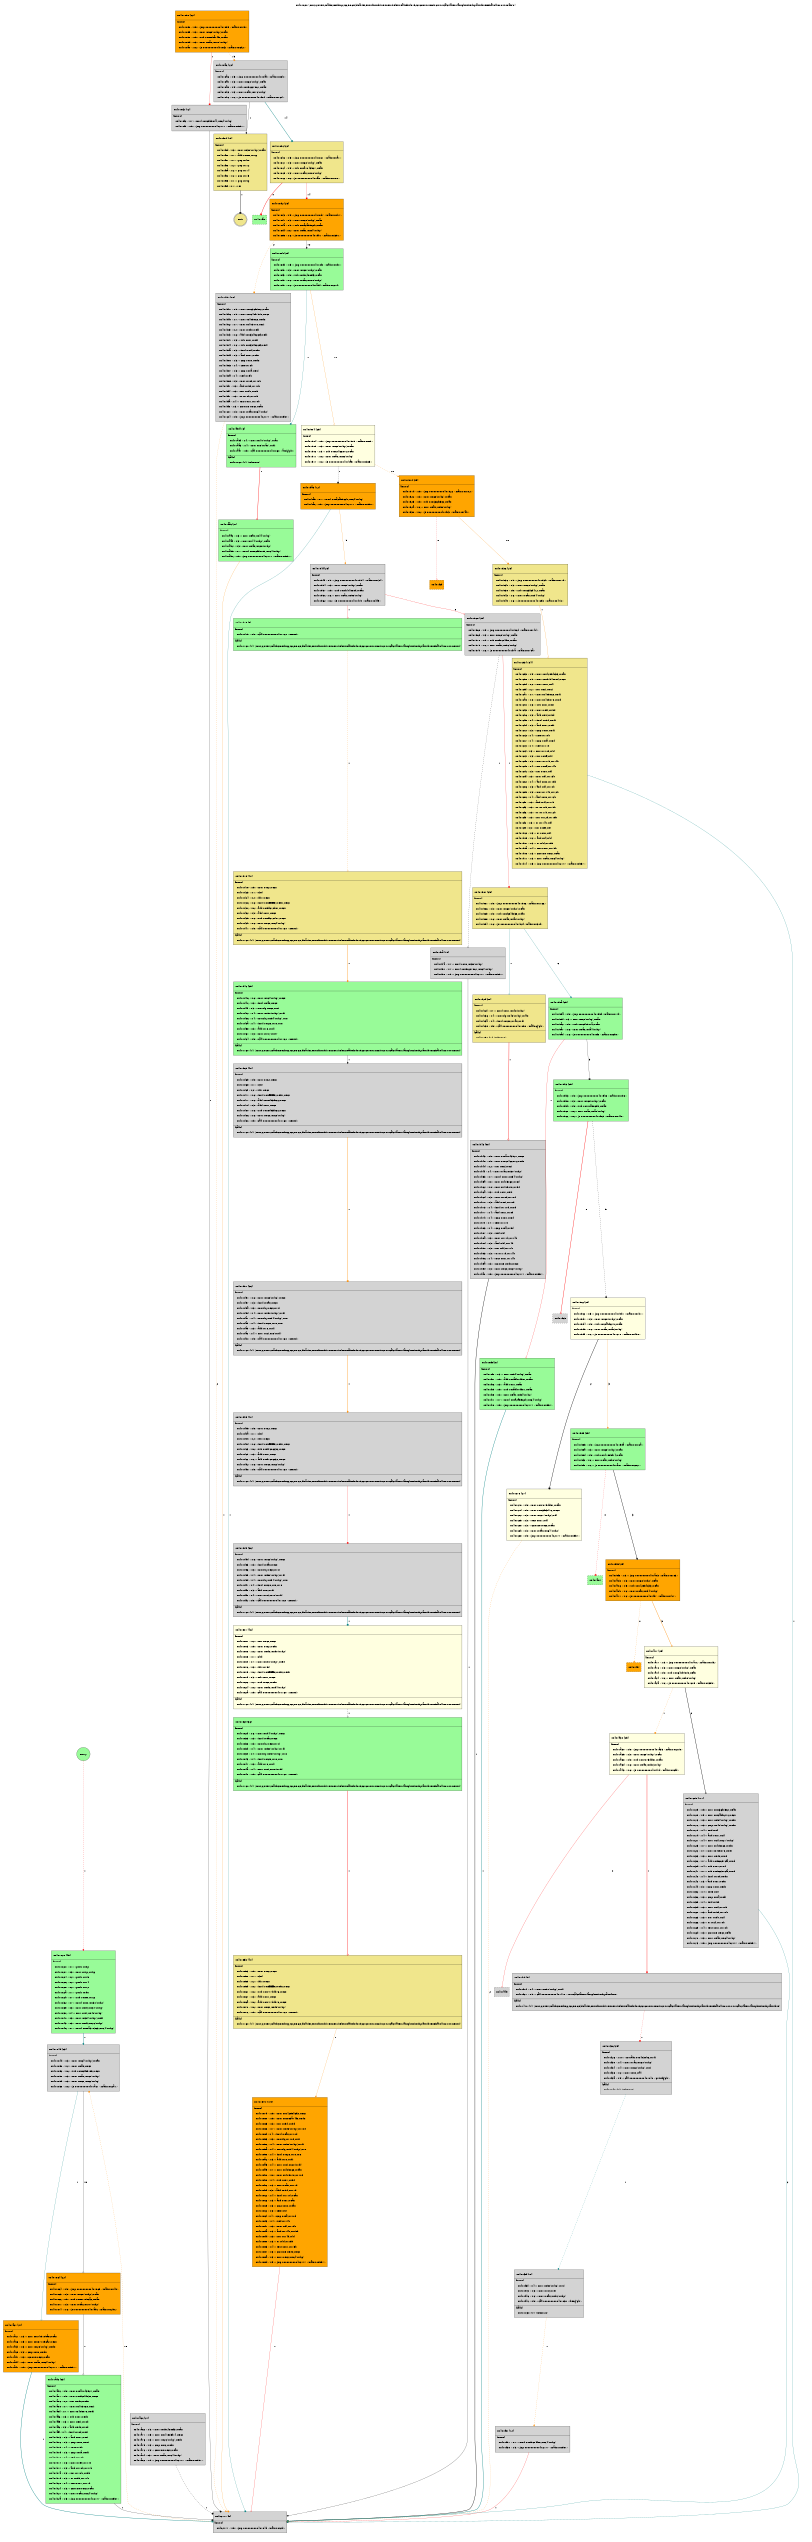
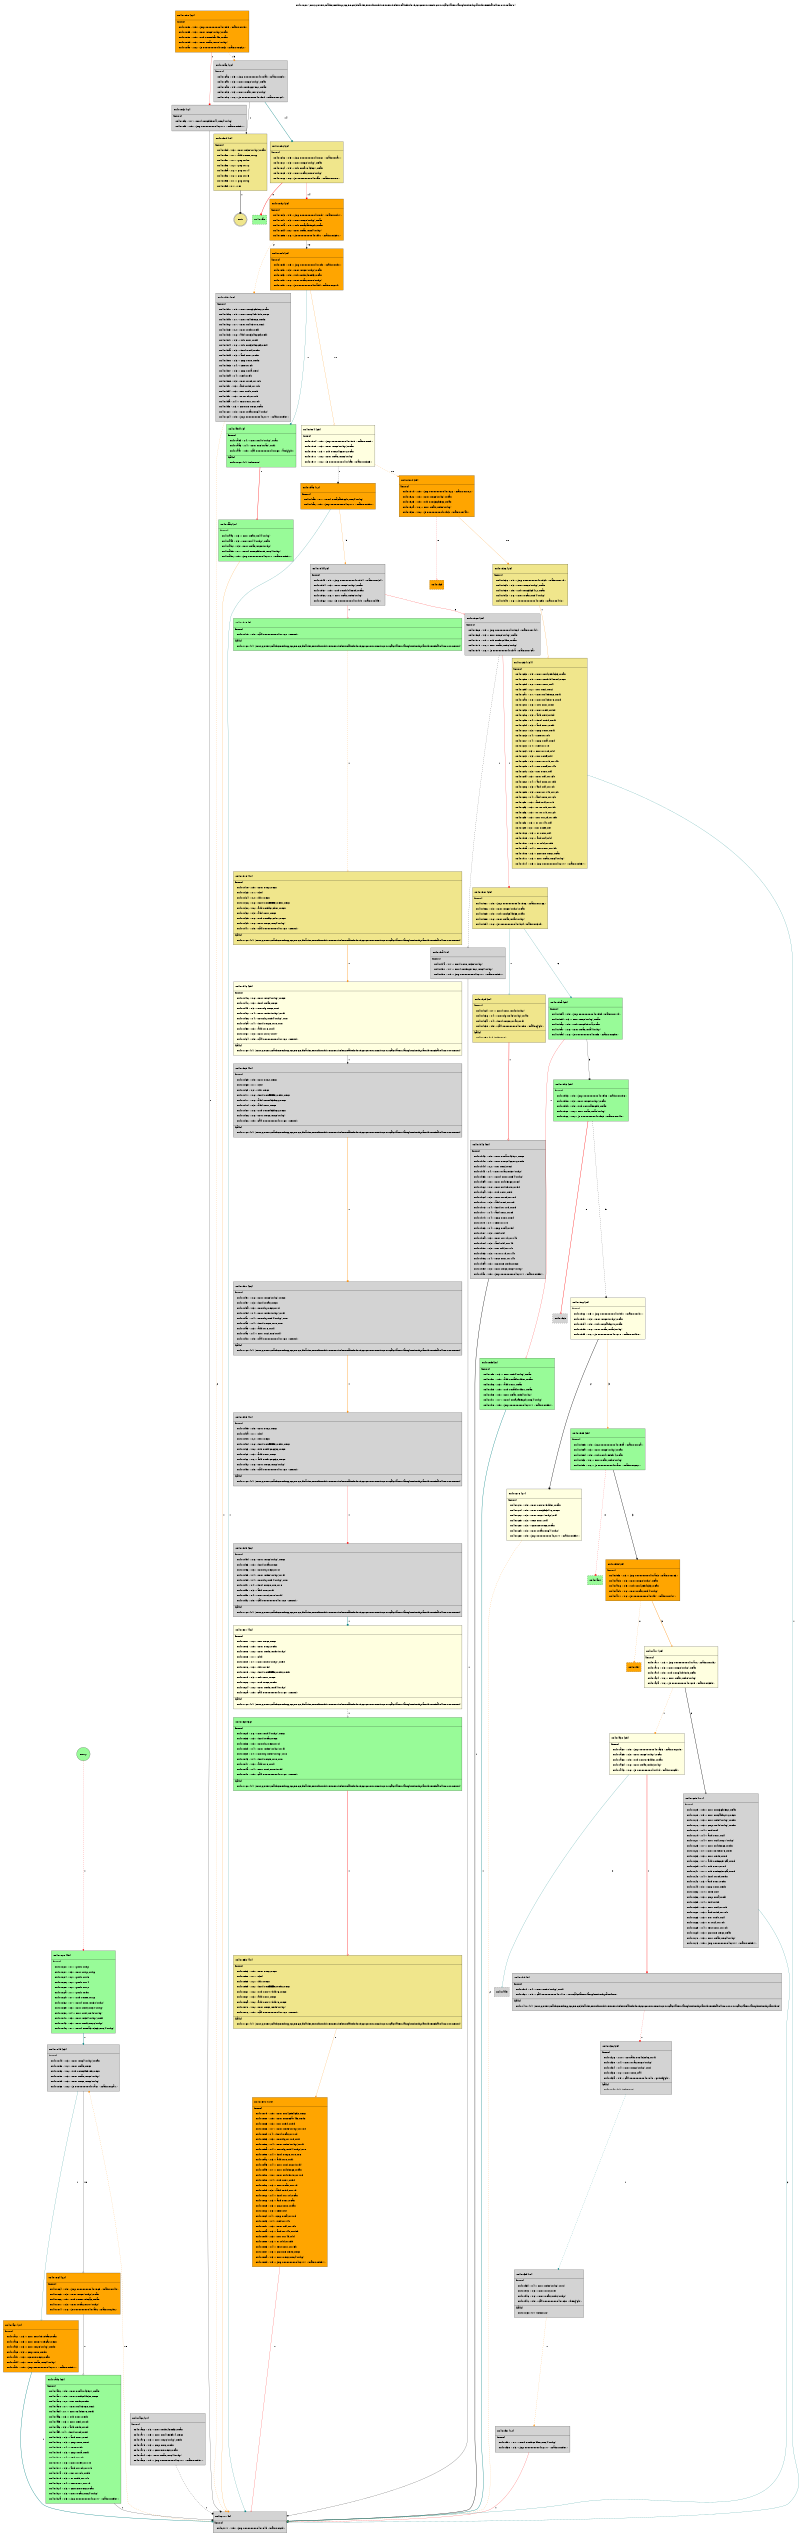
(307, 269) -> (307, 269)
(348, 1019) -> (348, 1019)
(554, 1874) -> (554, 1874)
